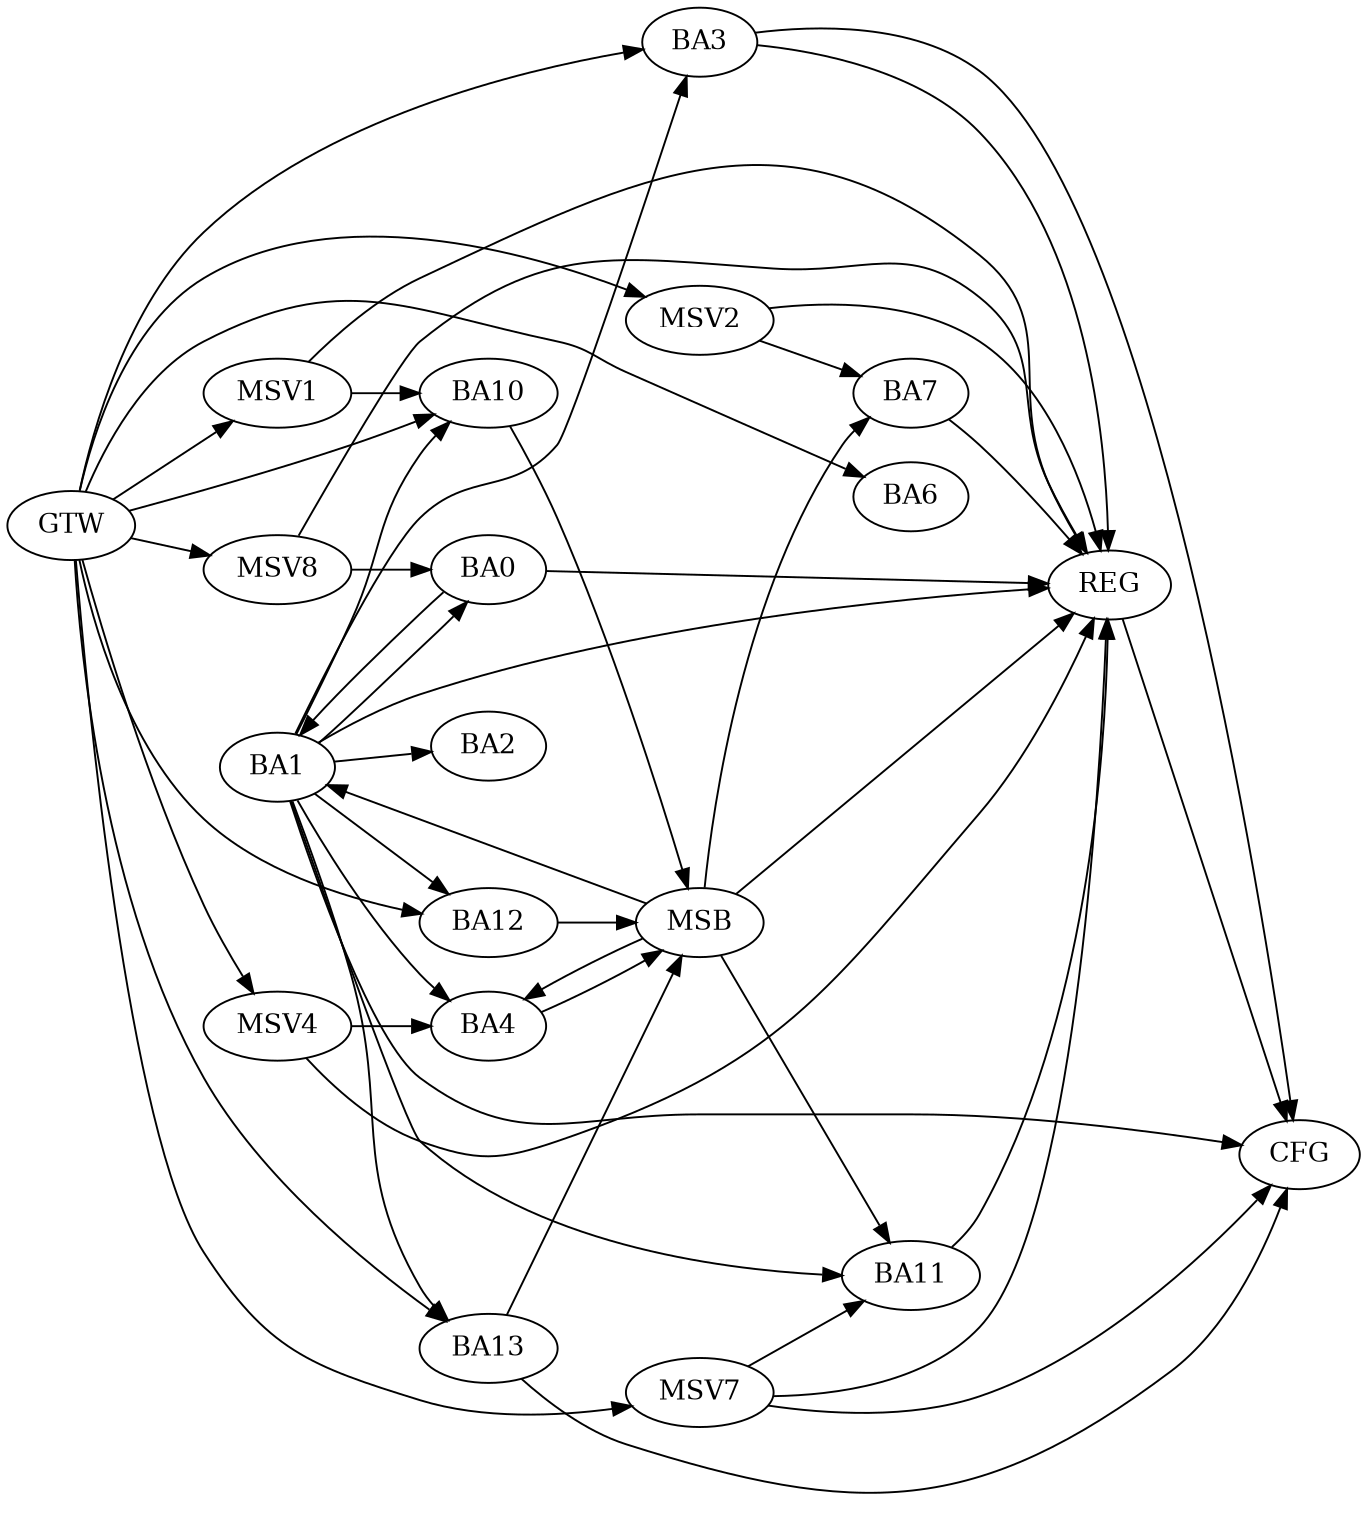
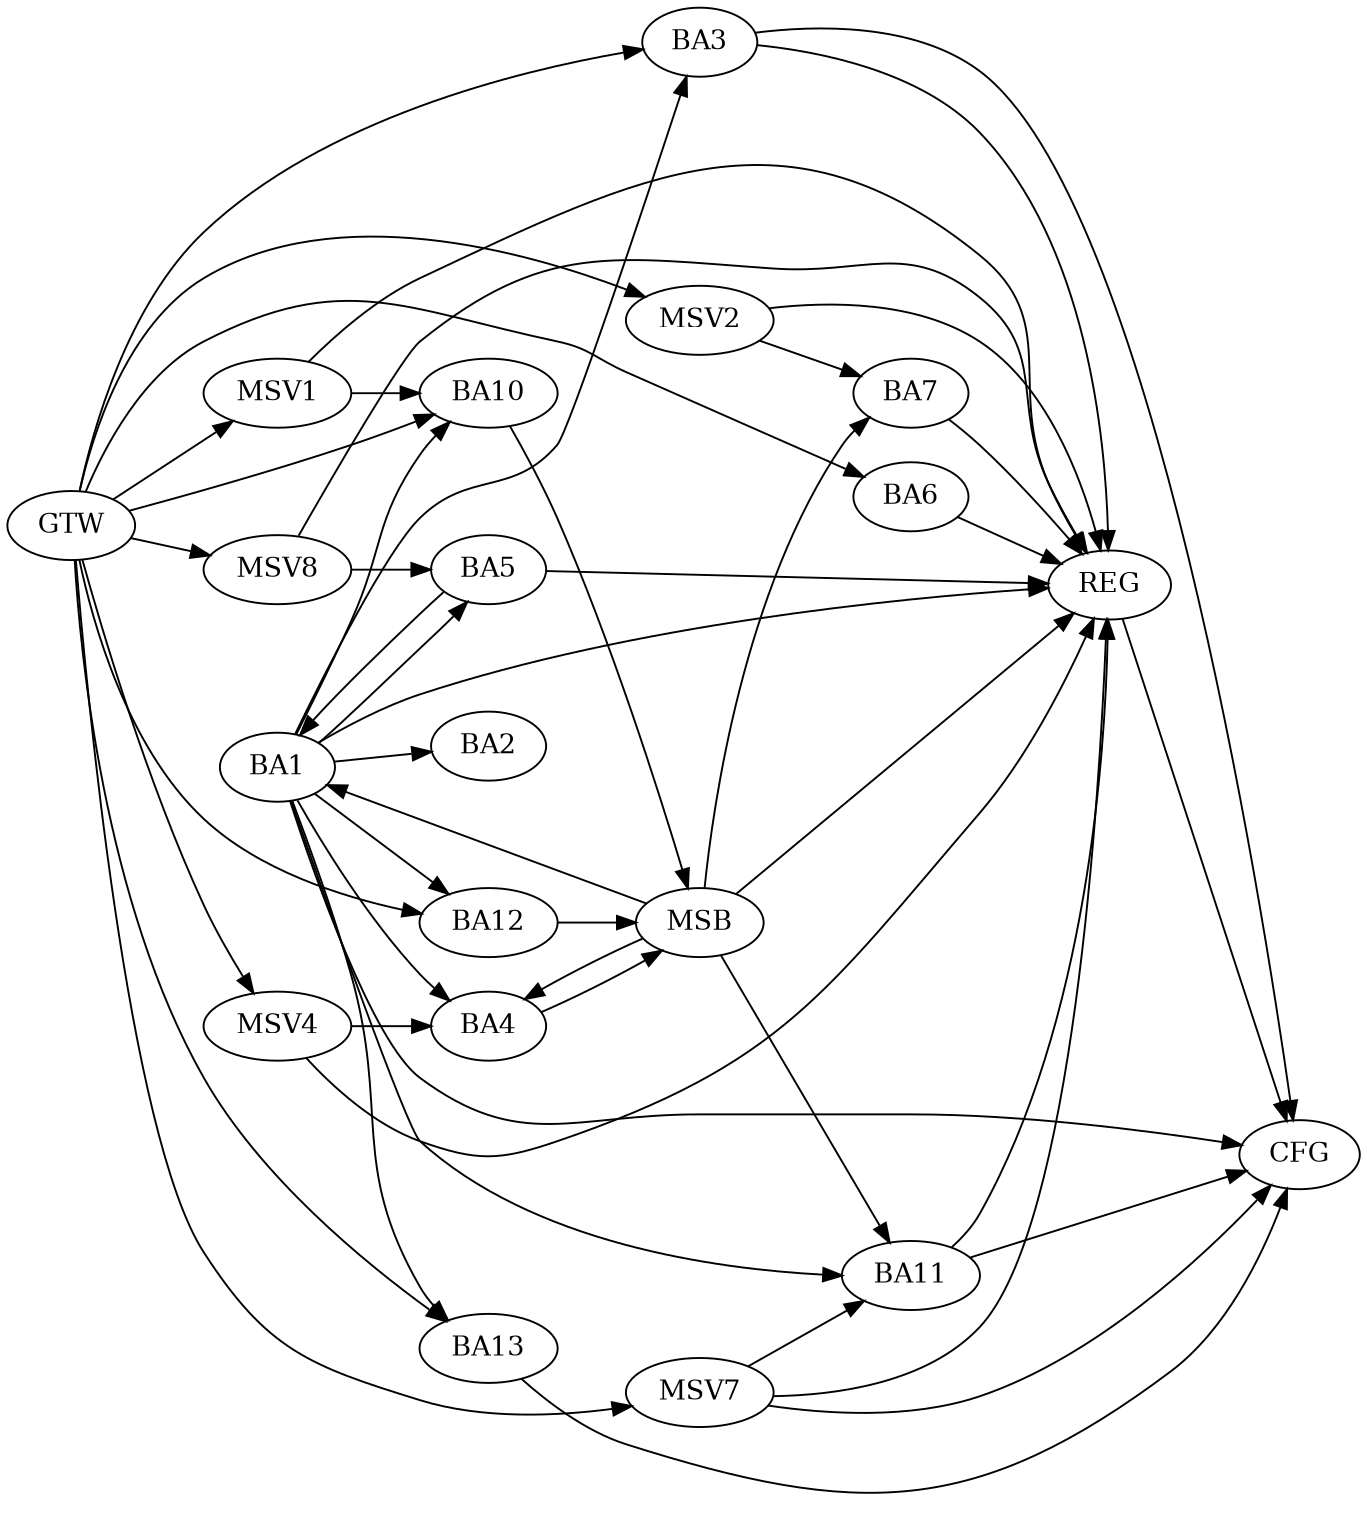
none -> (1000, 536)
(489, 570) -> (489, 570)
(590, 1144) -> none
none -> (1099, 1217)
